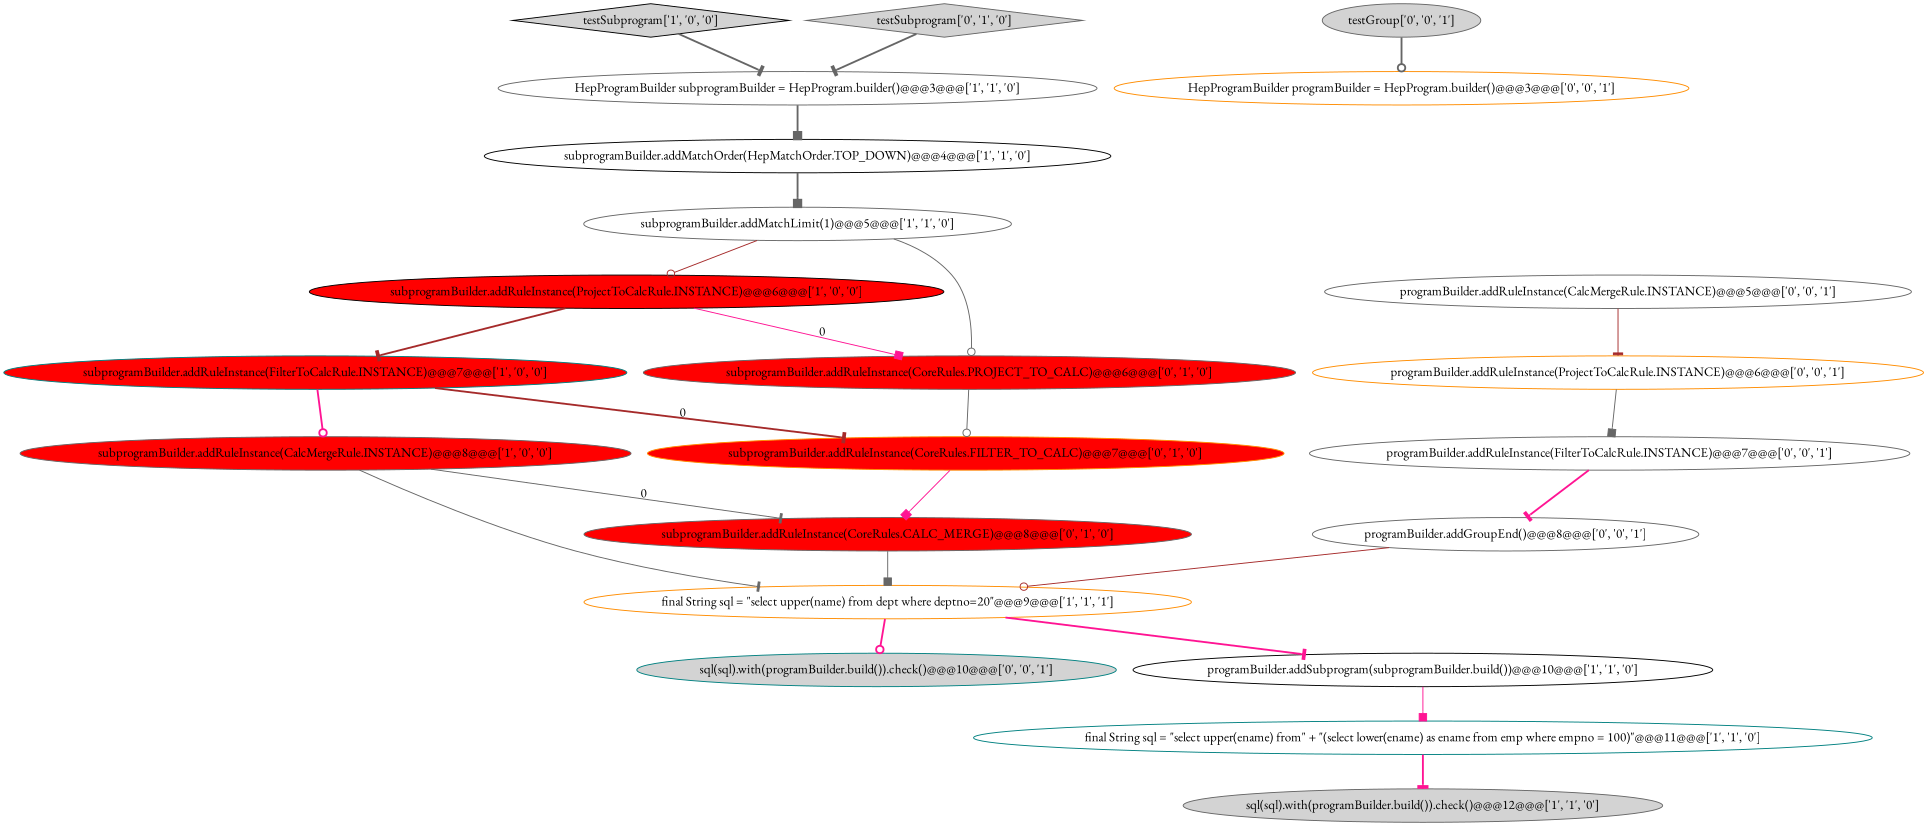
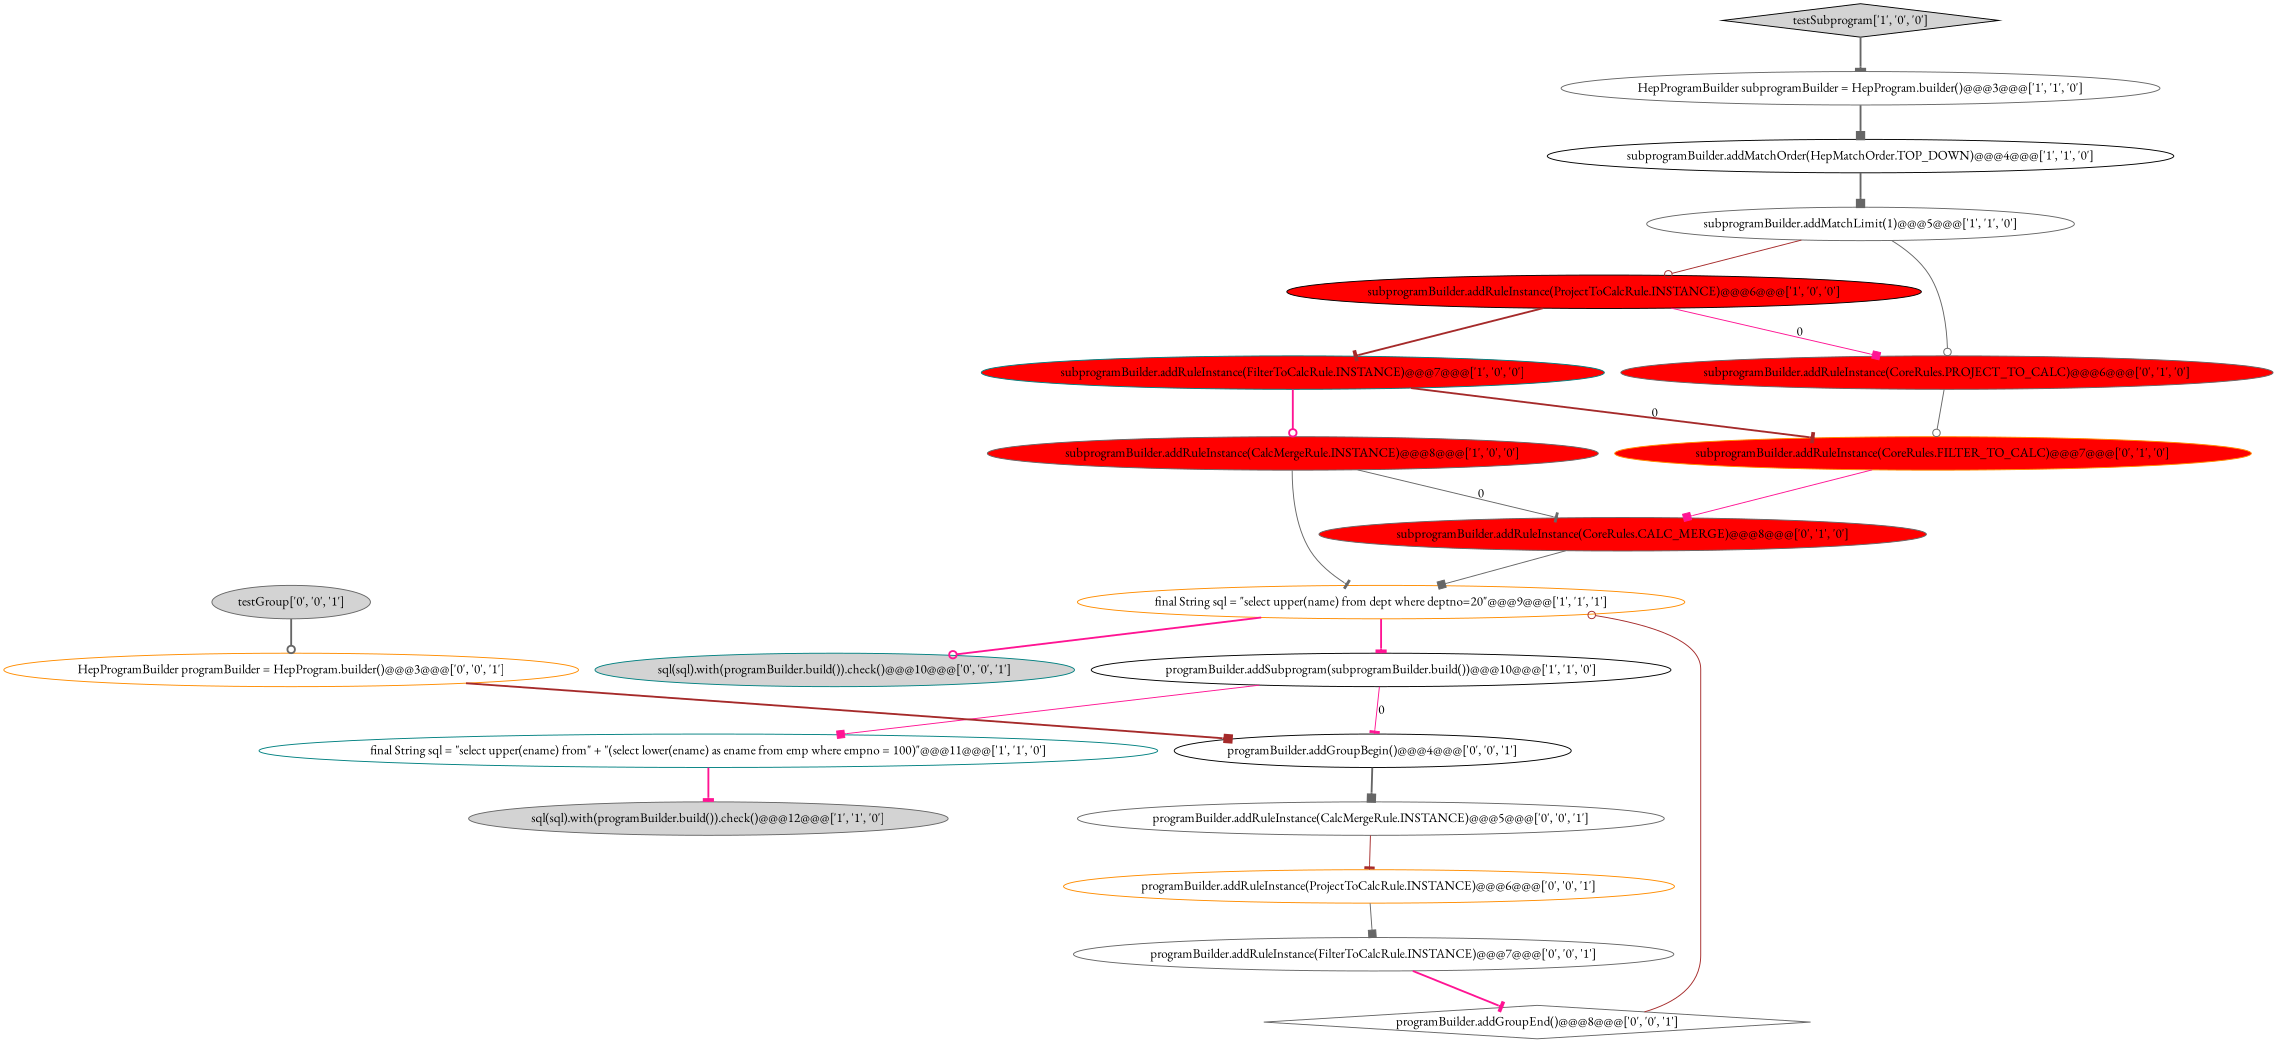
(944, 20) -> none
(1506, 534) -> (1537, 1022)
none -> (1373, 751)
